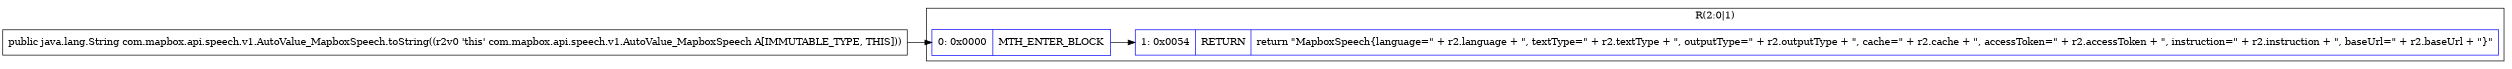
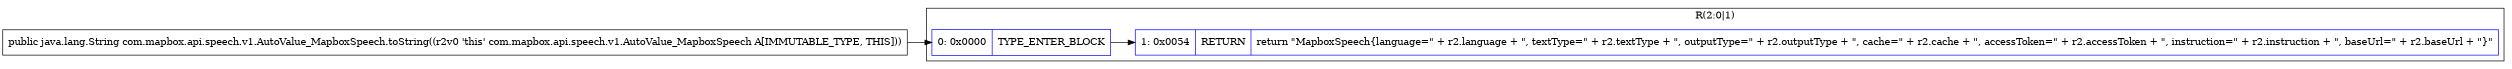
(1051, 42) -> (1051, 42)
